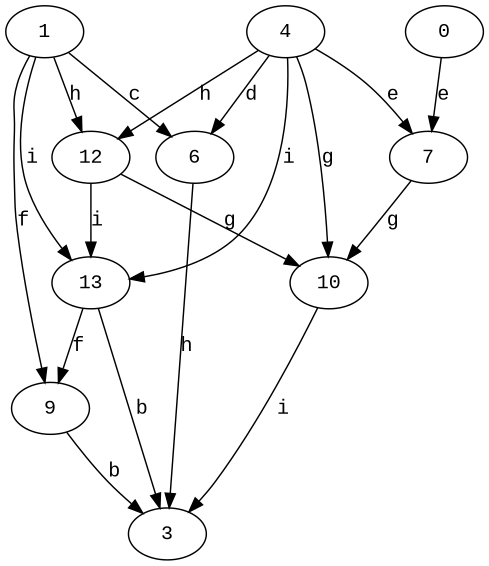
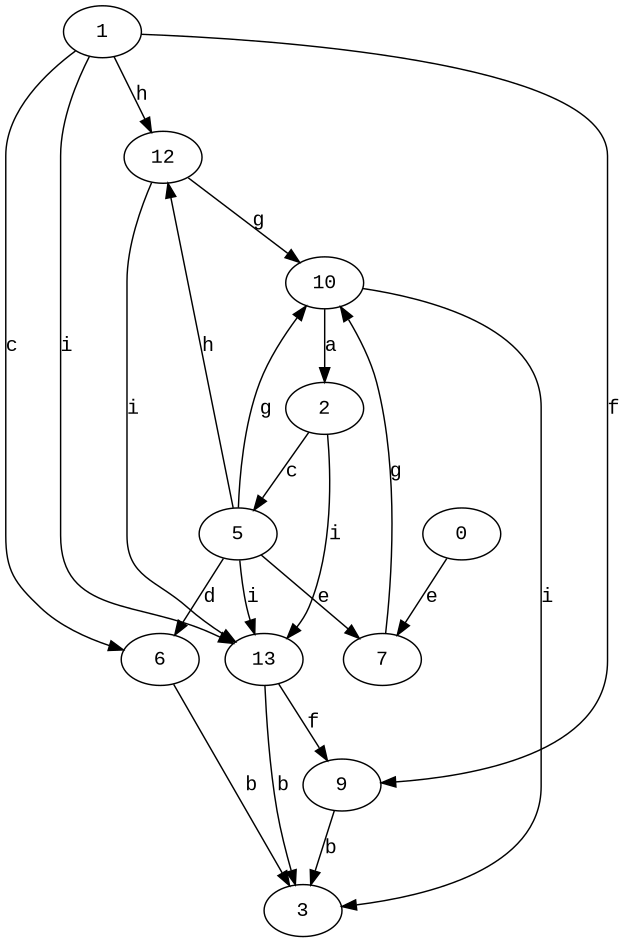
(286, 32) -> (238, 534)
(187, 346) -> (252, 785)
none -> (325, 408)
